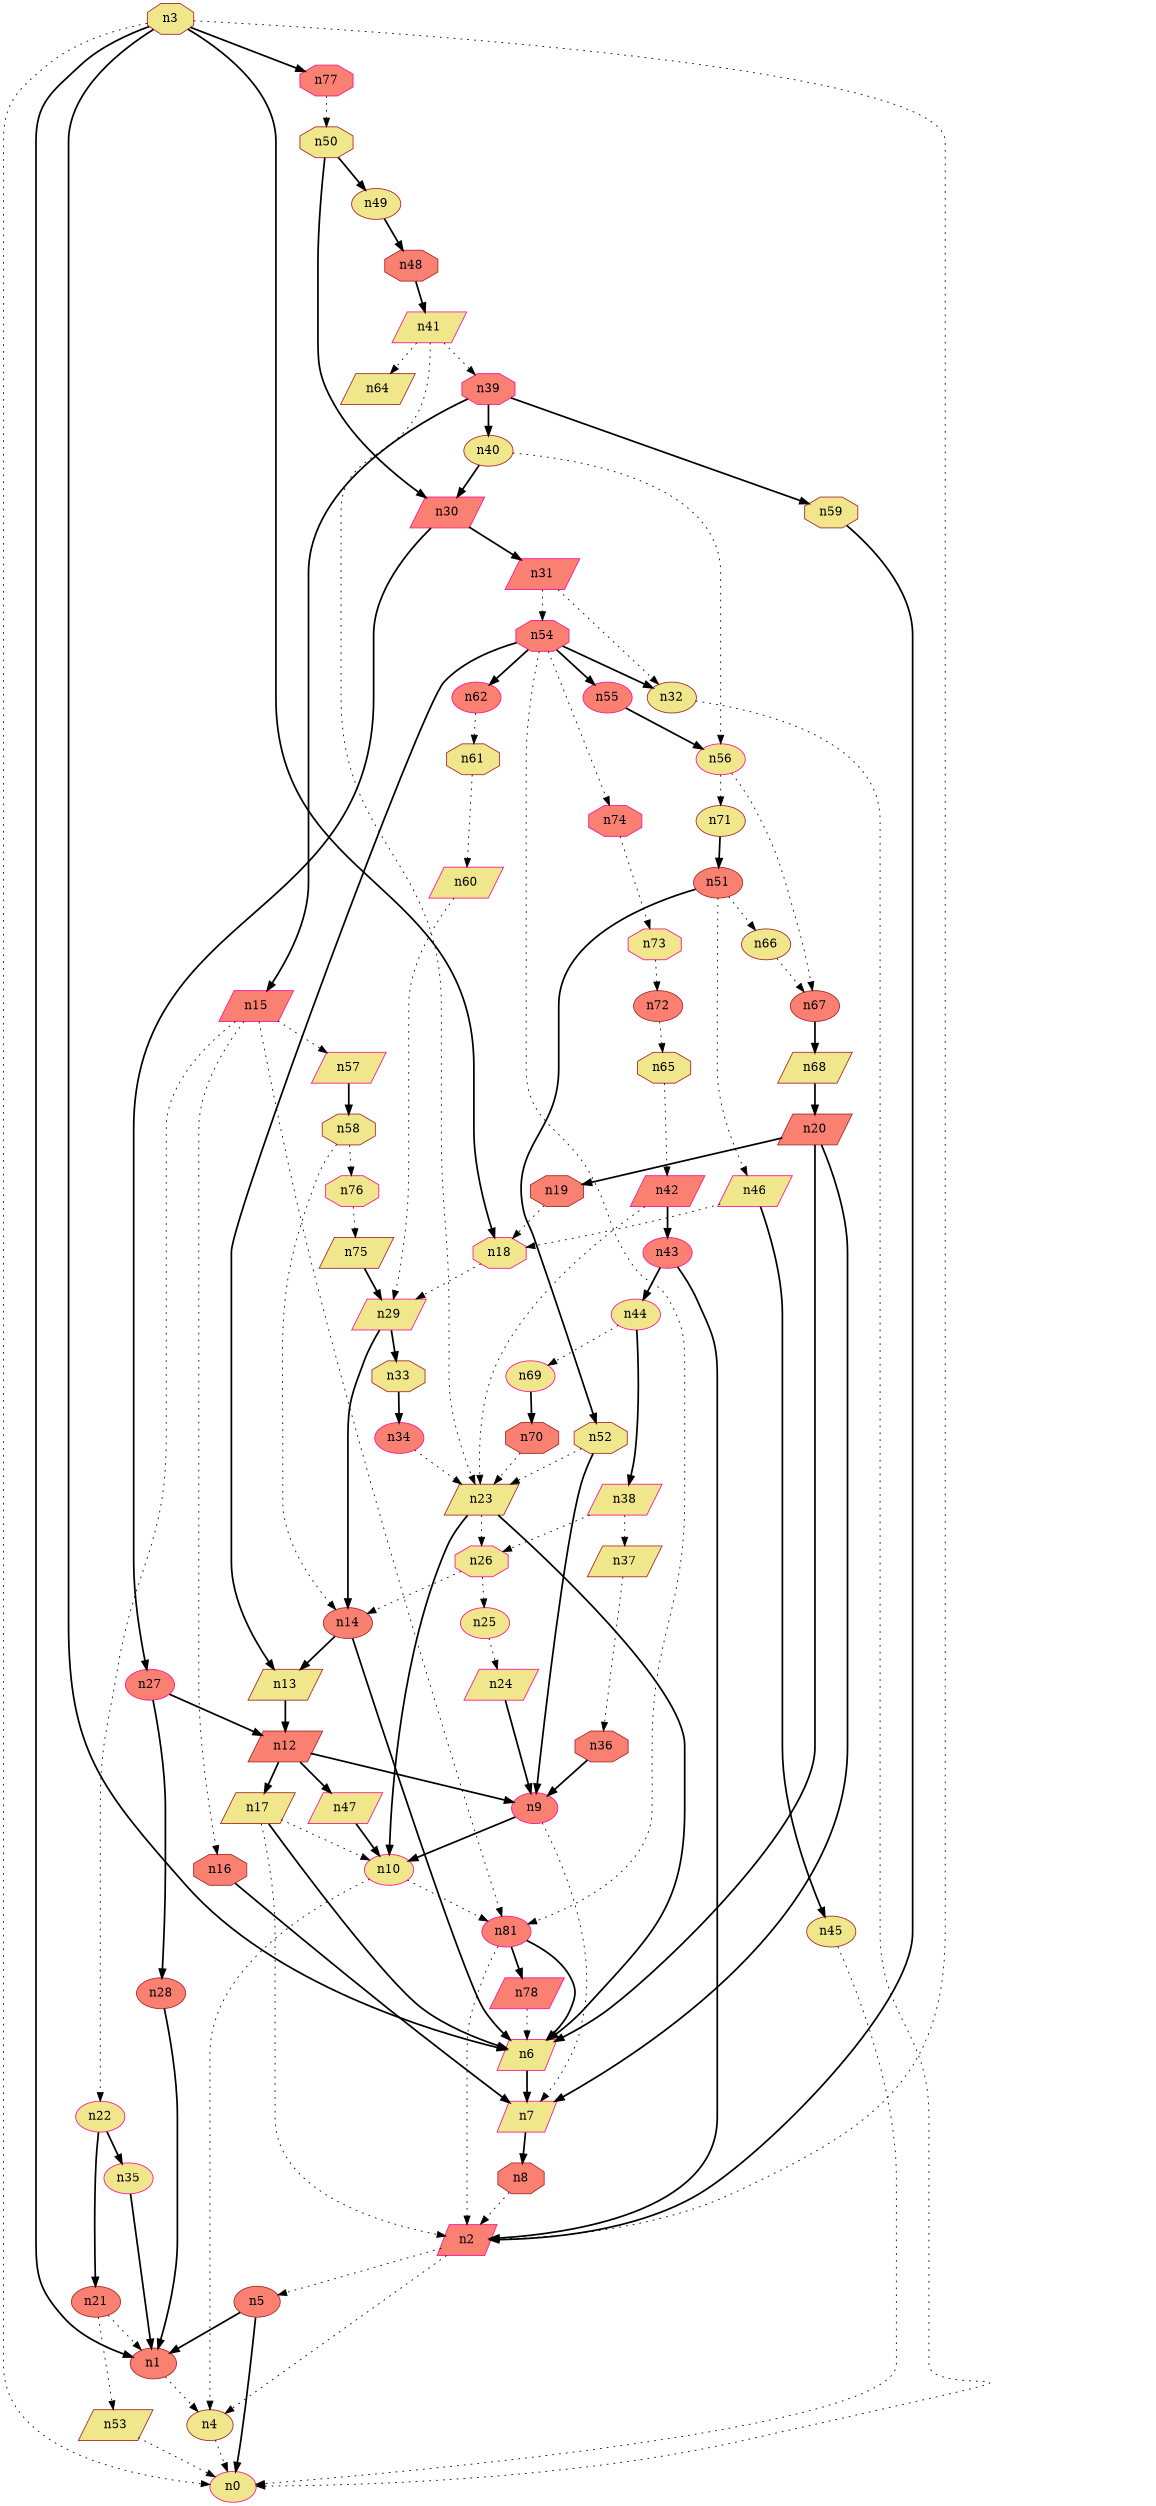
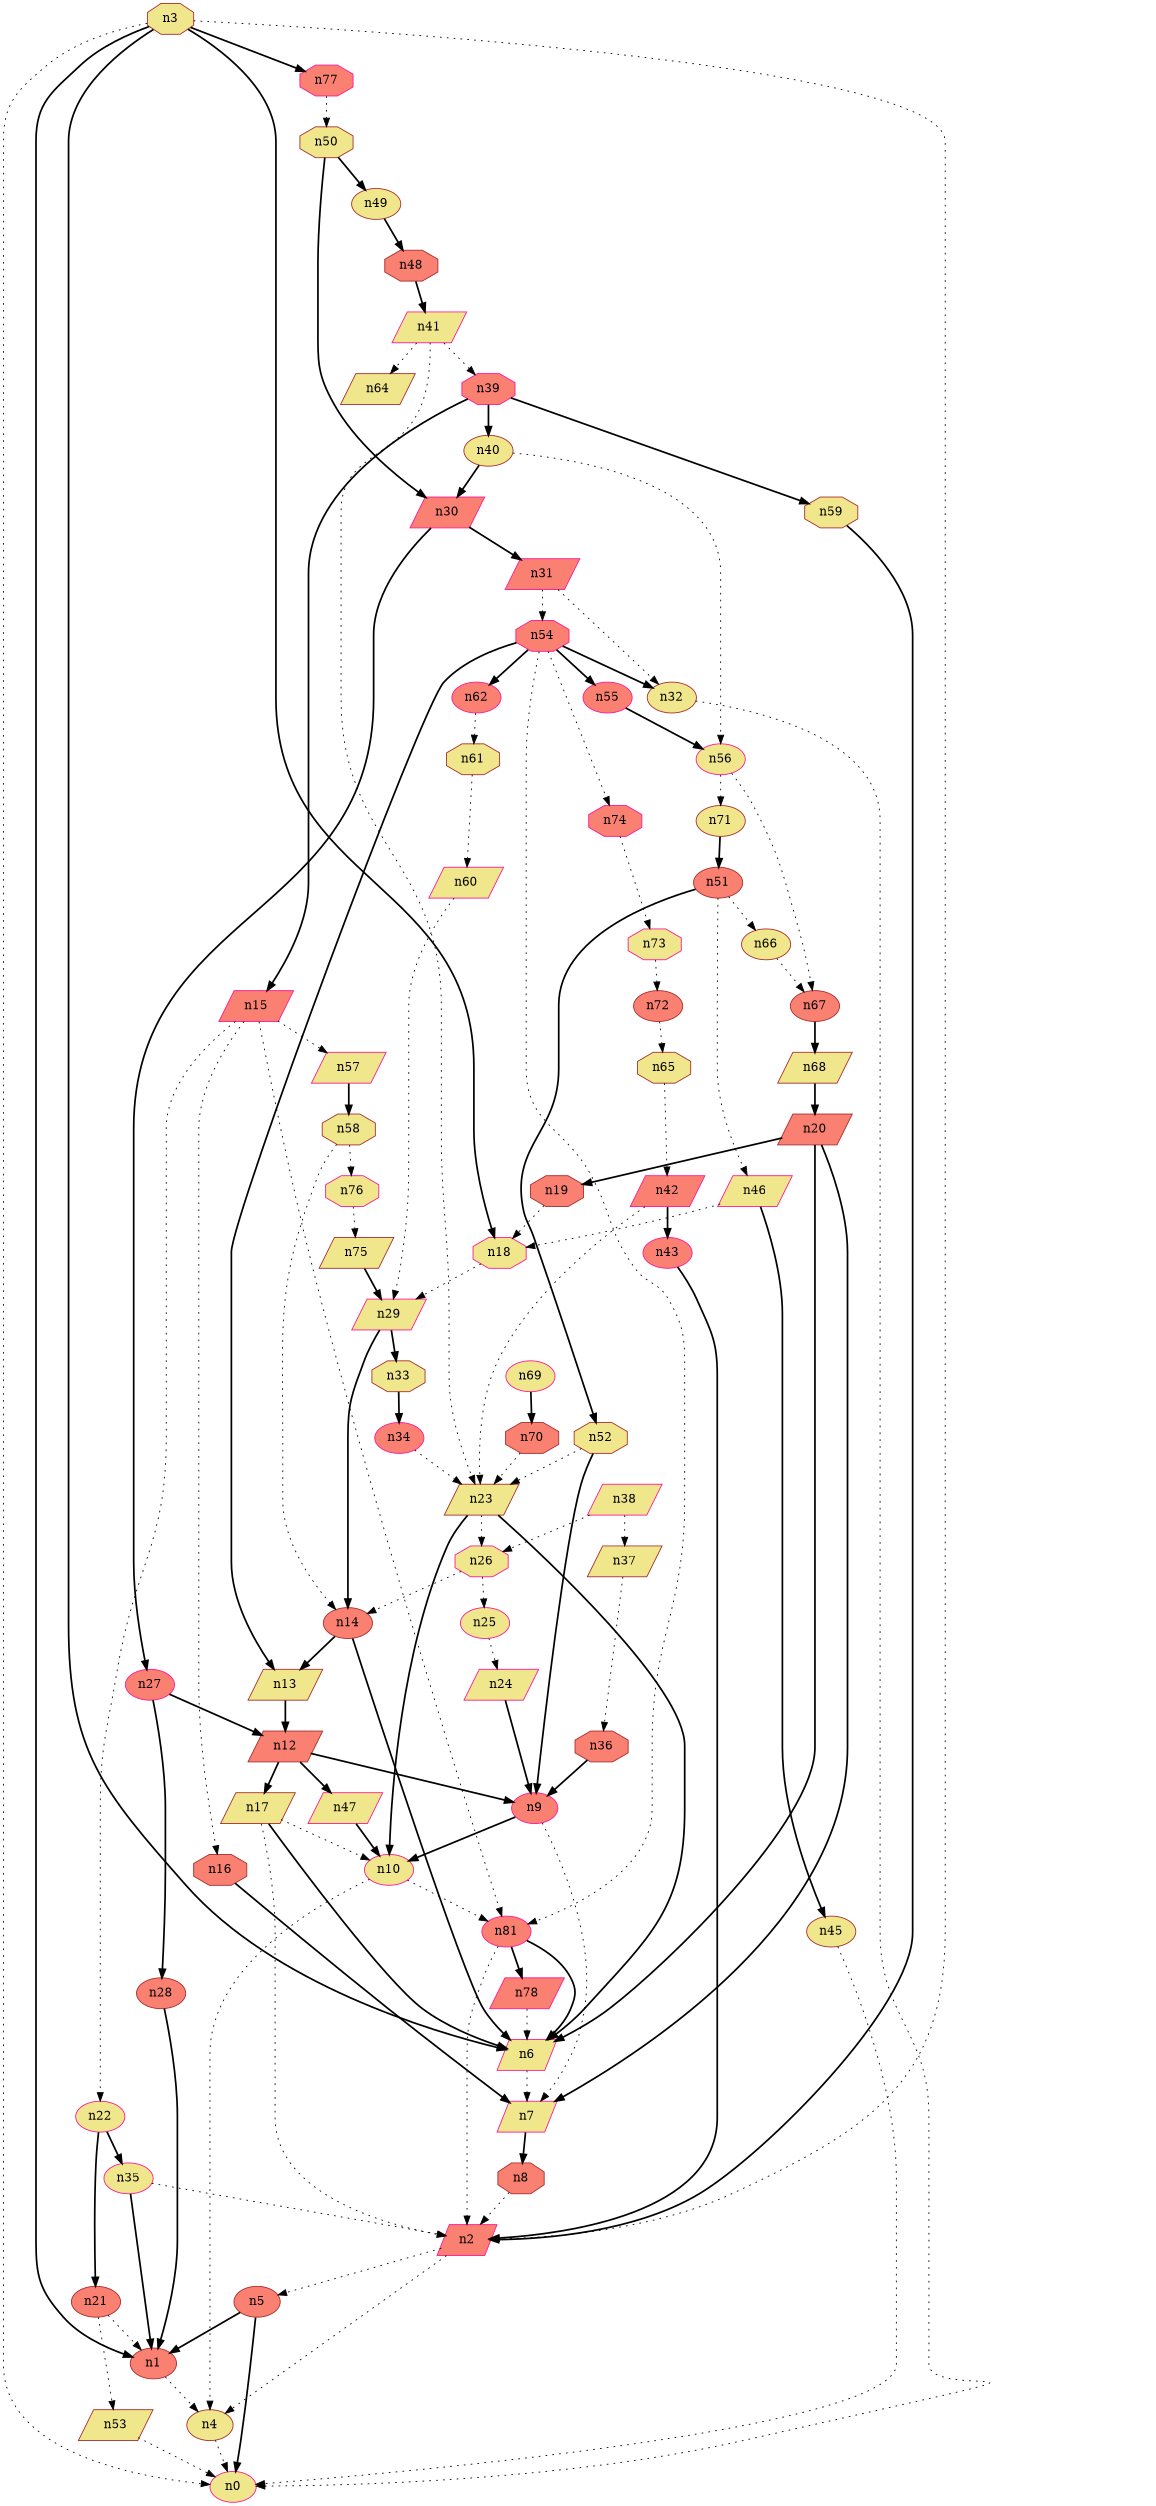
(636, 1315) -> none
(527, 2082) -> (527, 2082)
none -> (295, 2209)
